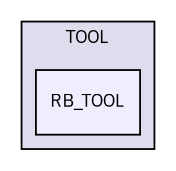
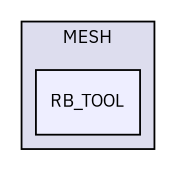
(88, 39) -> (88, 39)
